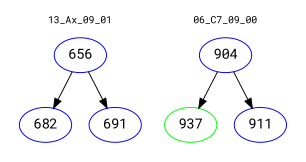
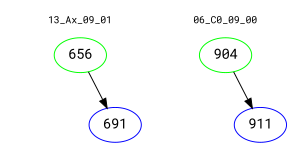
(226, 21) -> (226, 21)
(80, 55) -> (80, 55)
(226, 55) -> (226, 55)
(45, 125) -> none
(191, 125) -> none
